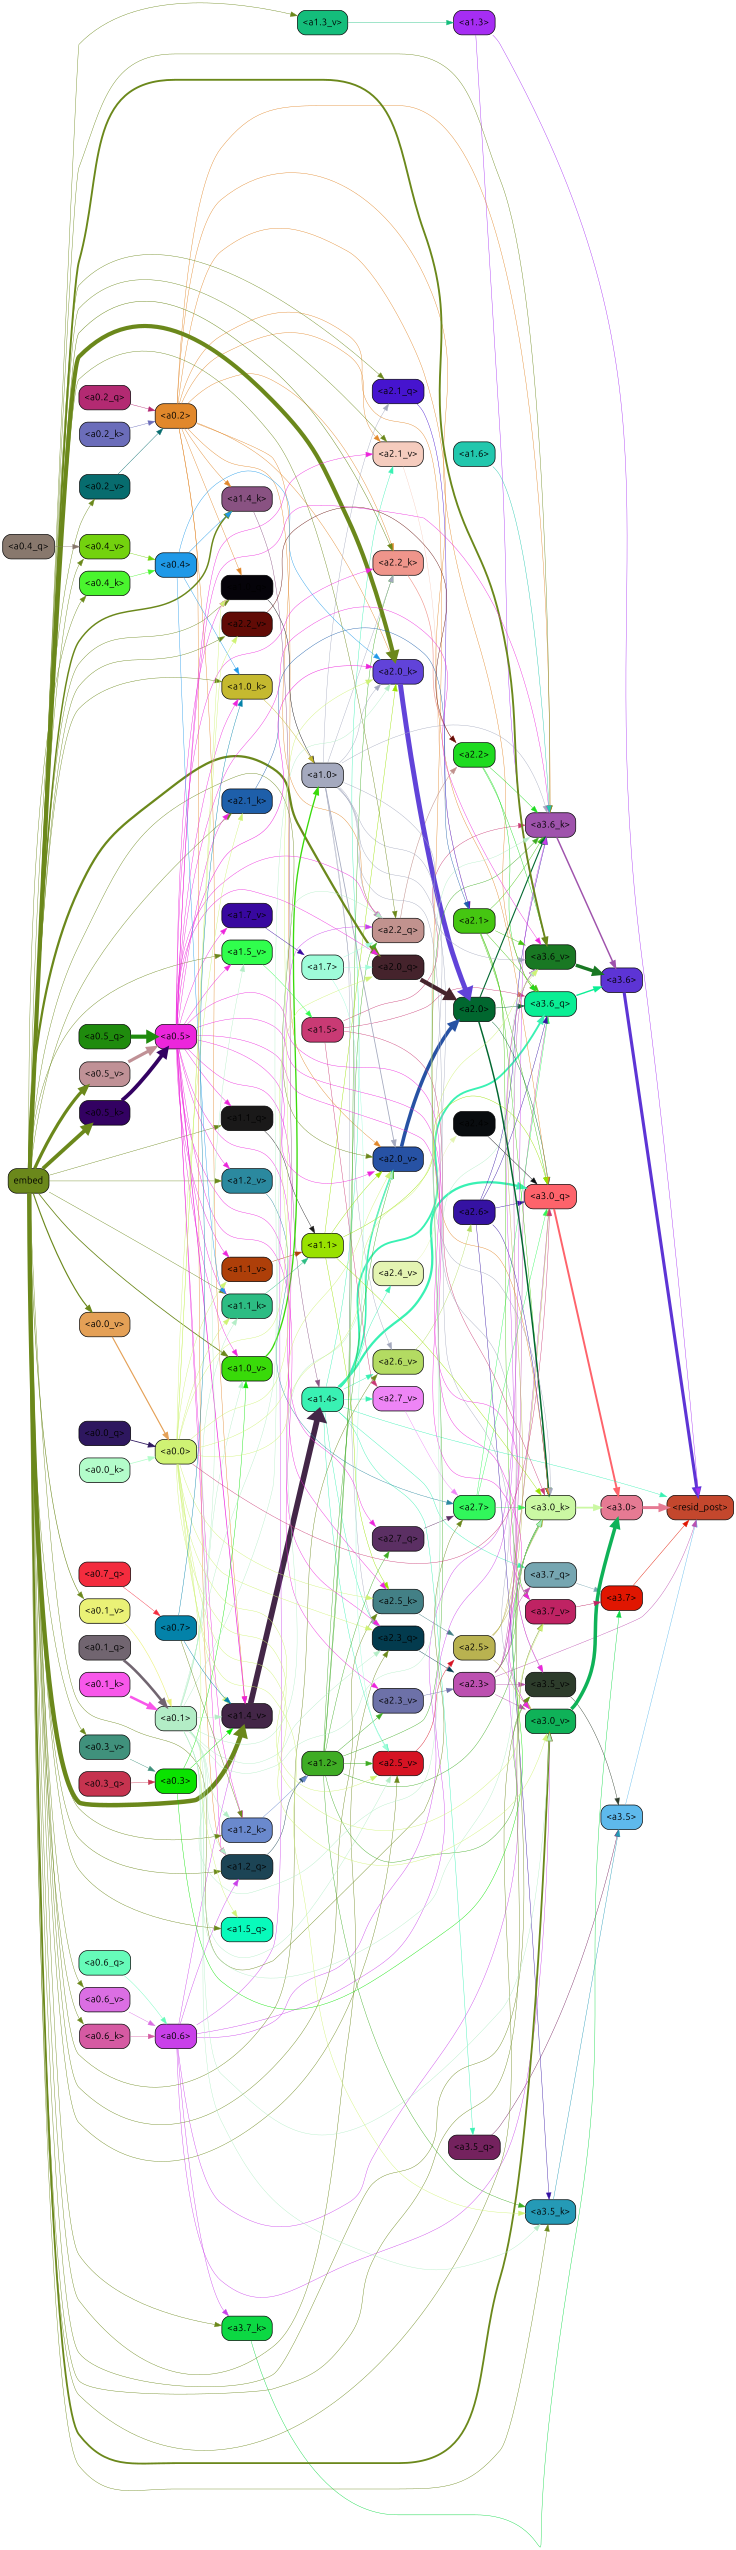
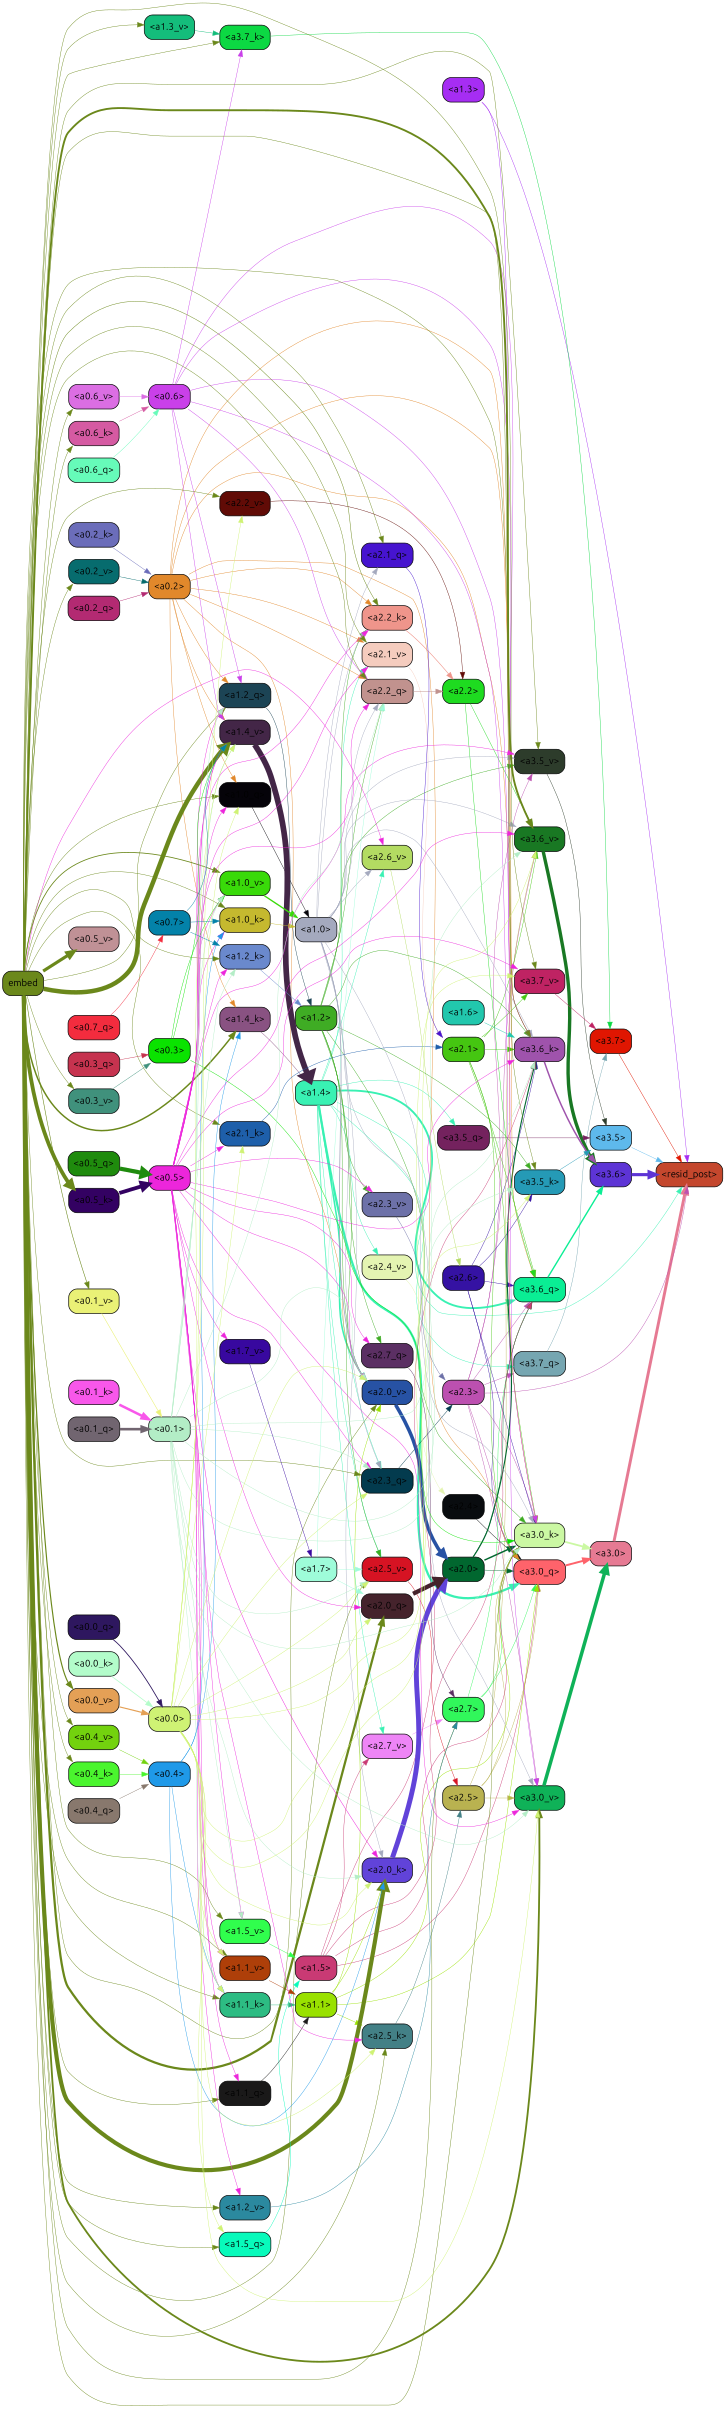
(397, 23) -> (204, 32)
(321, 523) -> none
(66, 547) -> (131, 1793)
(511, 787) -> none
(139, 1056) -> none
none -> (31, 1521)
(490, 1534) -> (482, 1836)
(517, 1600) -> (513, 1457)
(210, 1726) -> (202, 937)
(85, 2059) -> (167, 703)
none -> (285, 2104)
